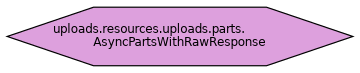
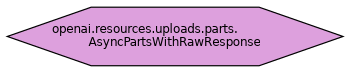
(180, 36) -> (175, 36)
